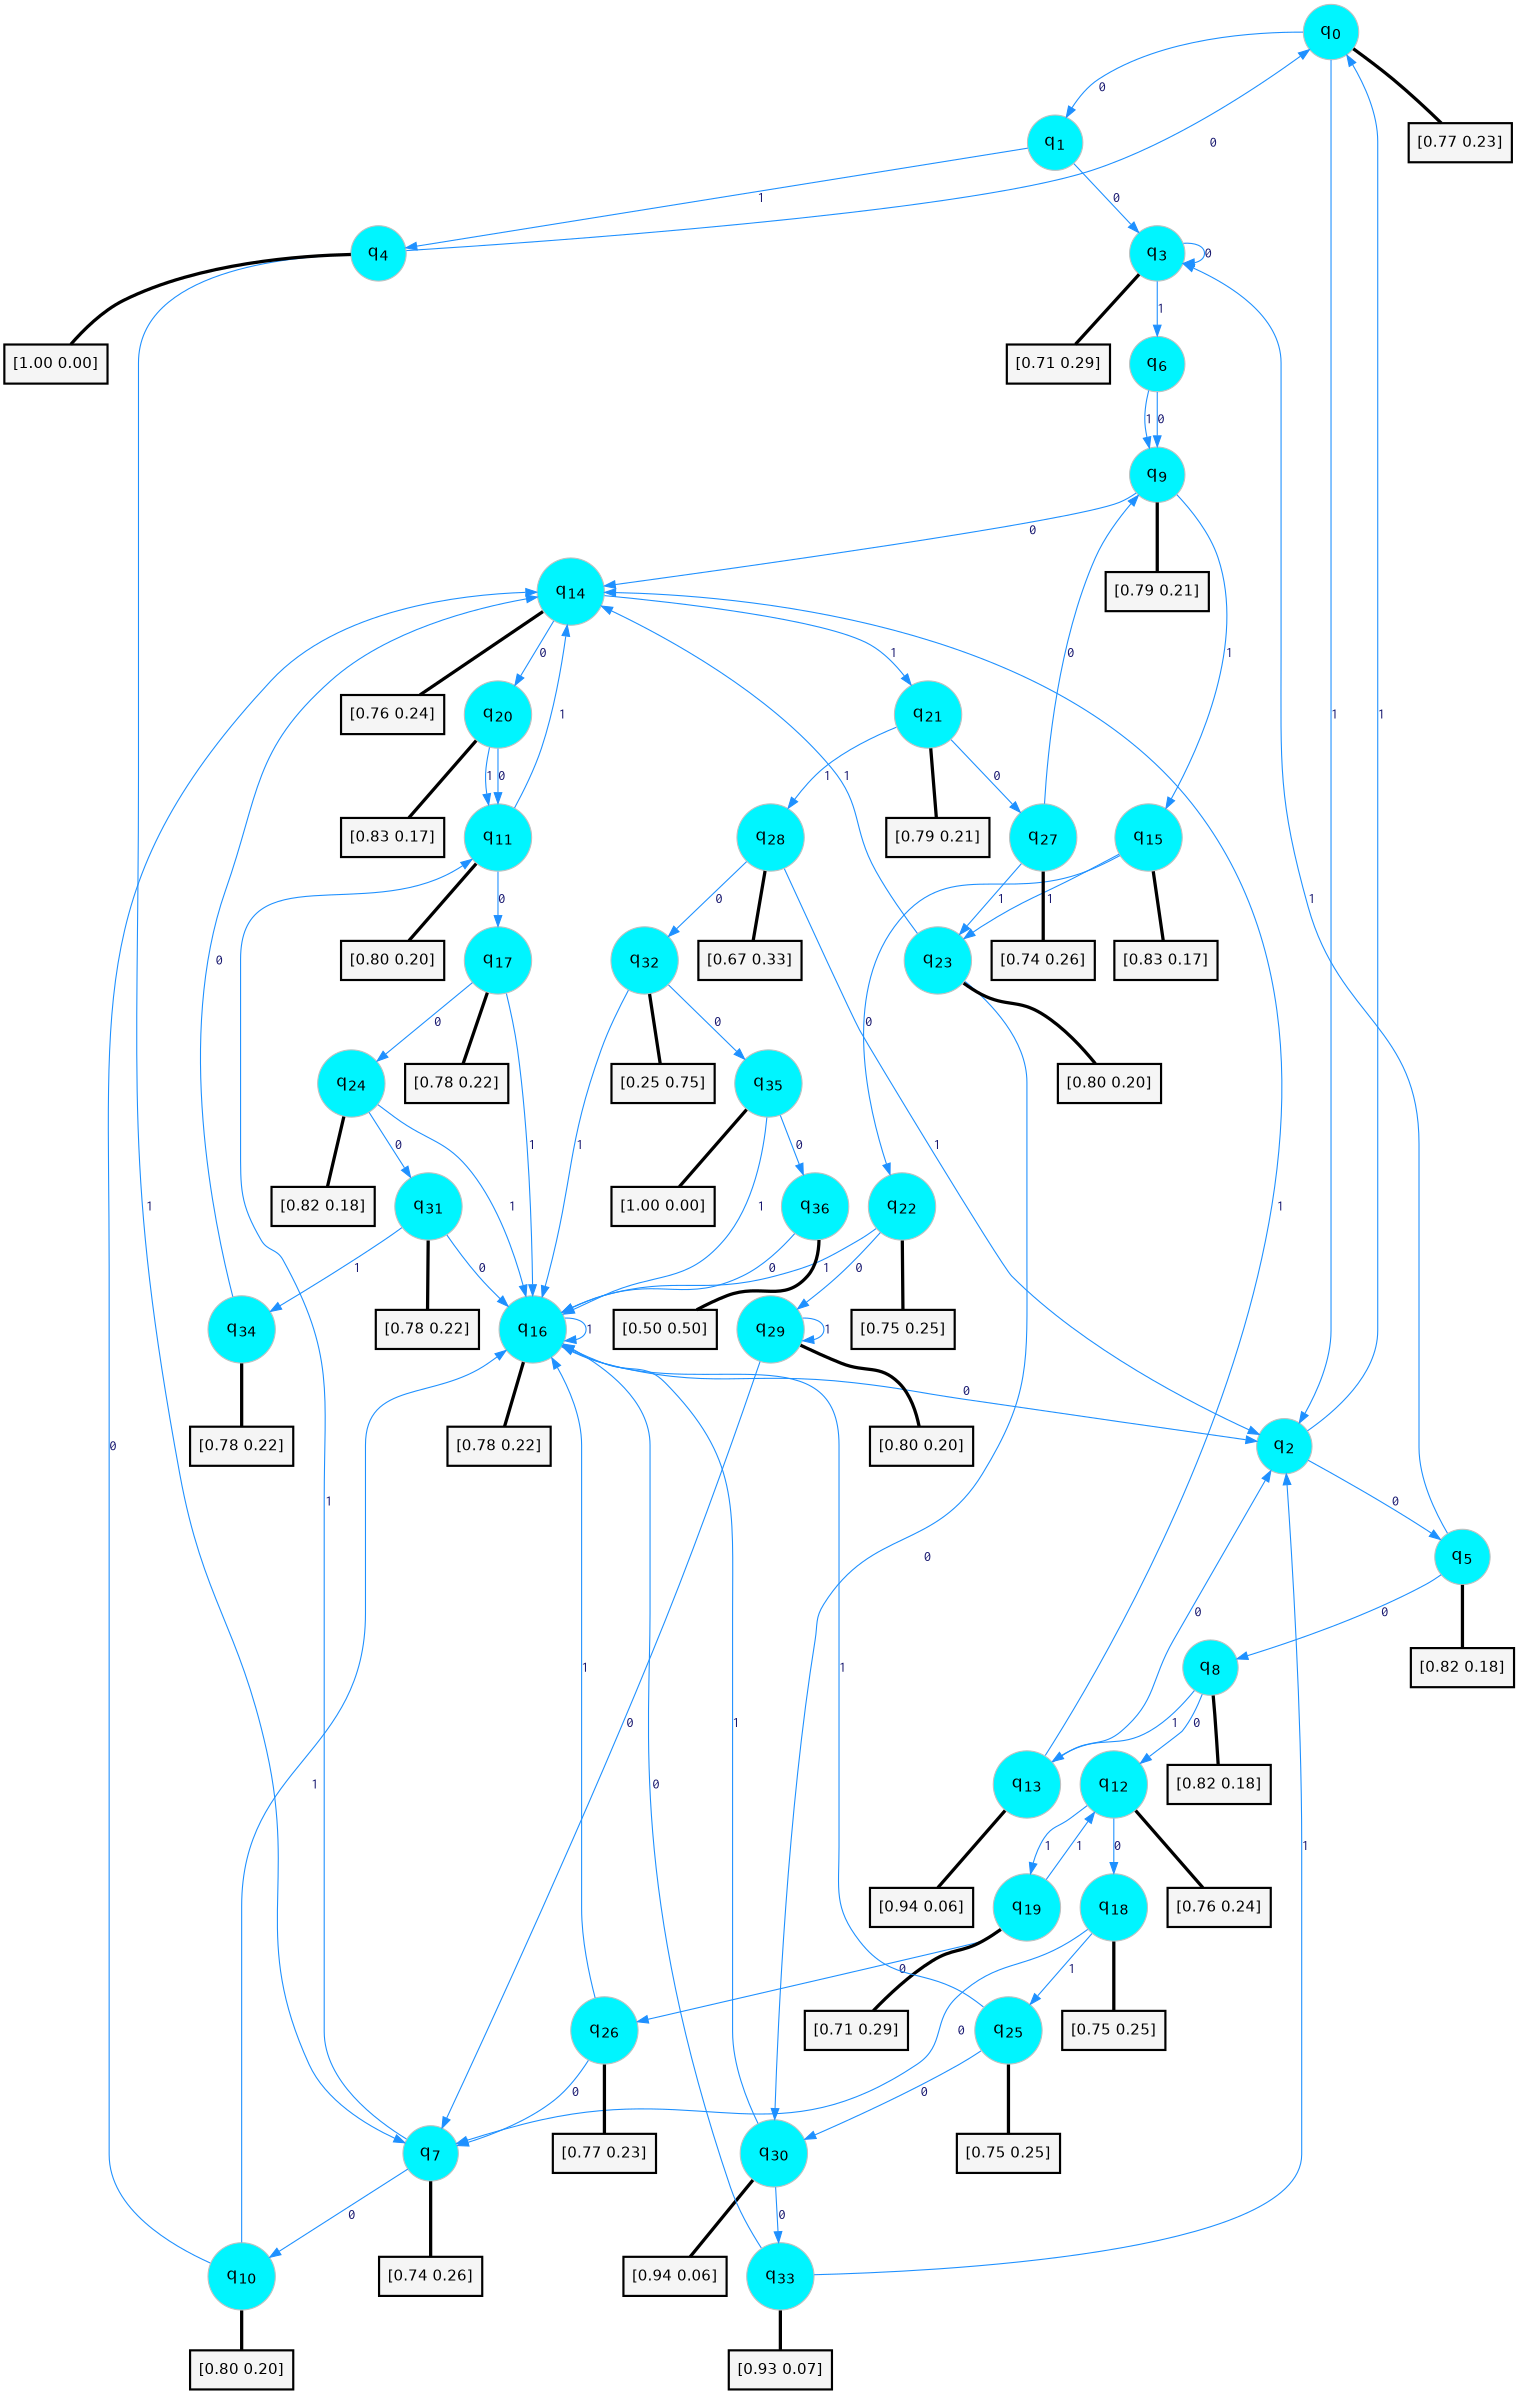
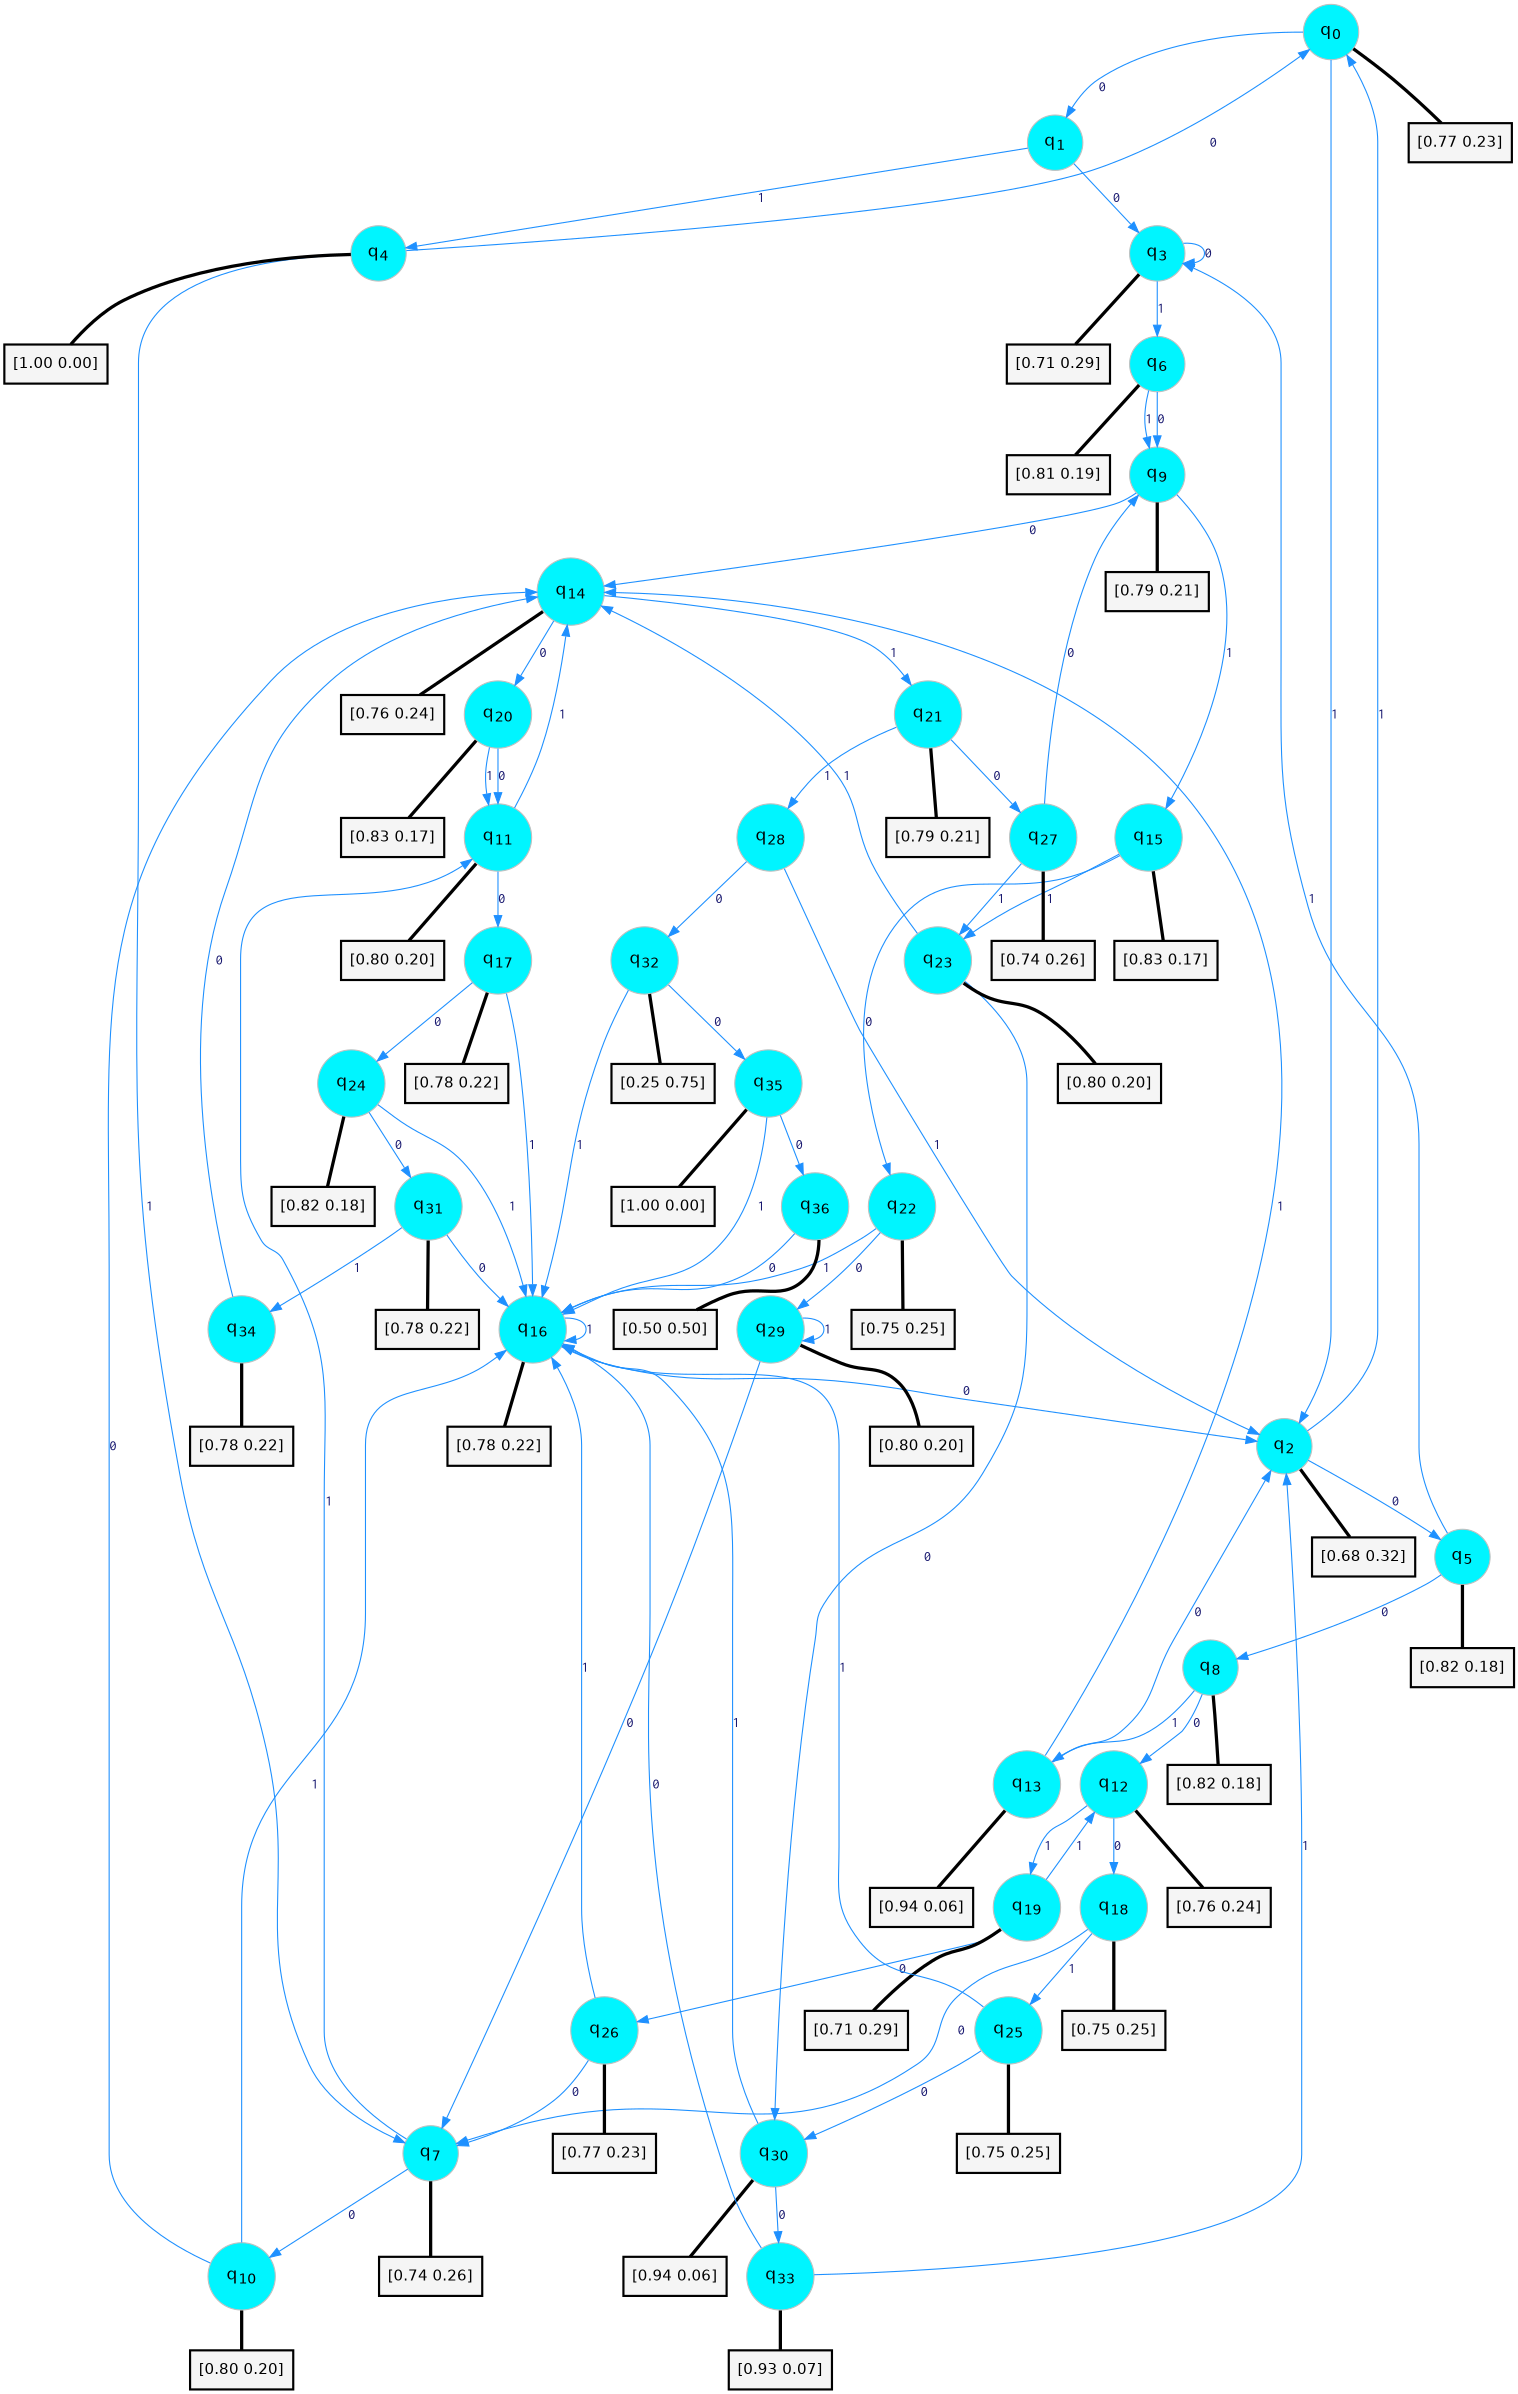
none -> (1058, 475)
(750, 960) -> none
none -> (1364, 1557)
